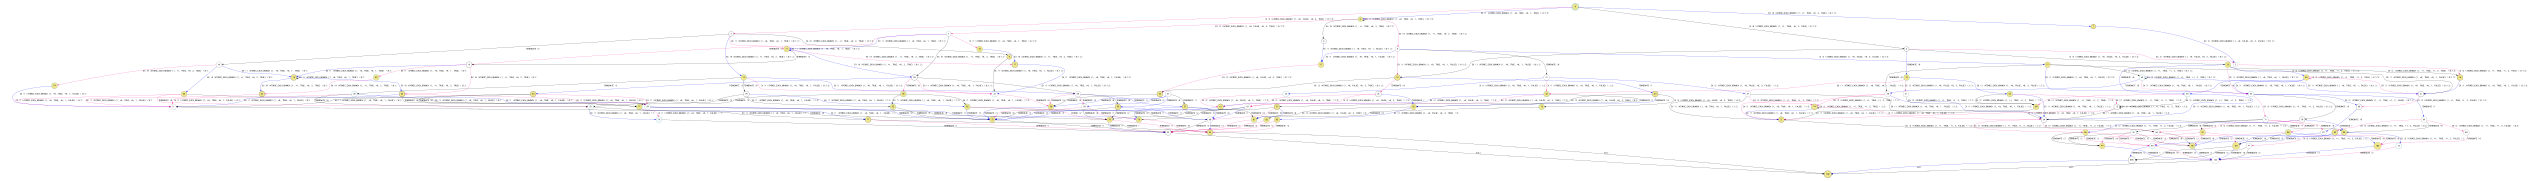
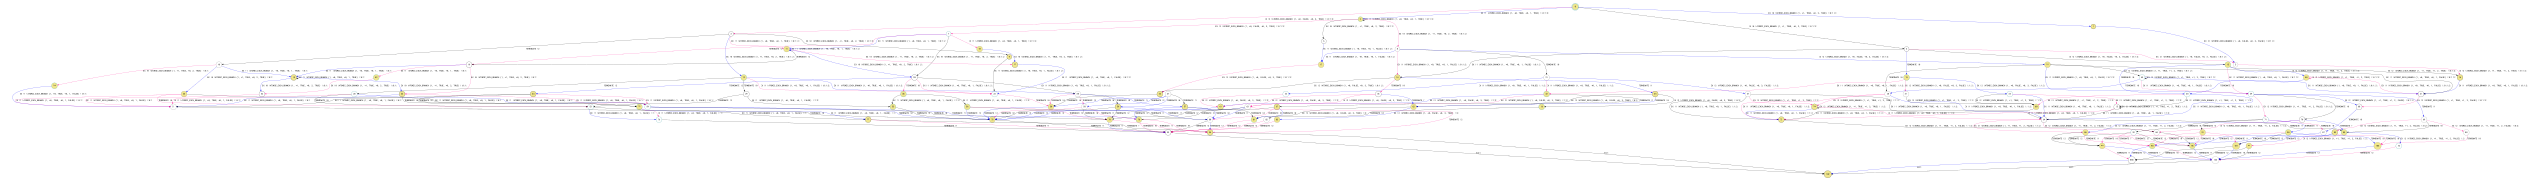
(2245, 82) -> none
(262, 94) -> (262, 94)
(2010, 94) -> (2010, 94)
(771, 96) -> none
(856, 104) -> none
(1076, 113) -> (1076, 113)
(1267, 120) -> (1267, 120)
(2302, 124) -> (2302, 124)
none -> (1149, 130)
(1247, 131) -> (1436, 121)
(2152, 146) -> (2152, 146)
(2249, 146) -> (2249, 146)
none -> (2116, 153)
